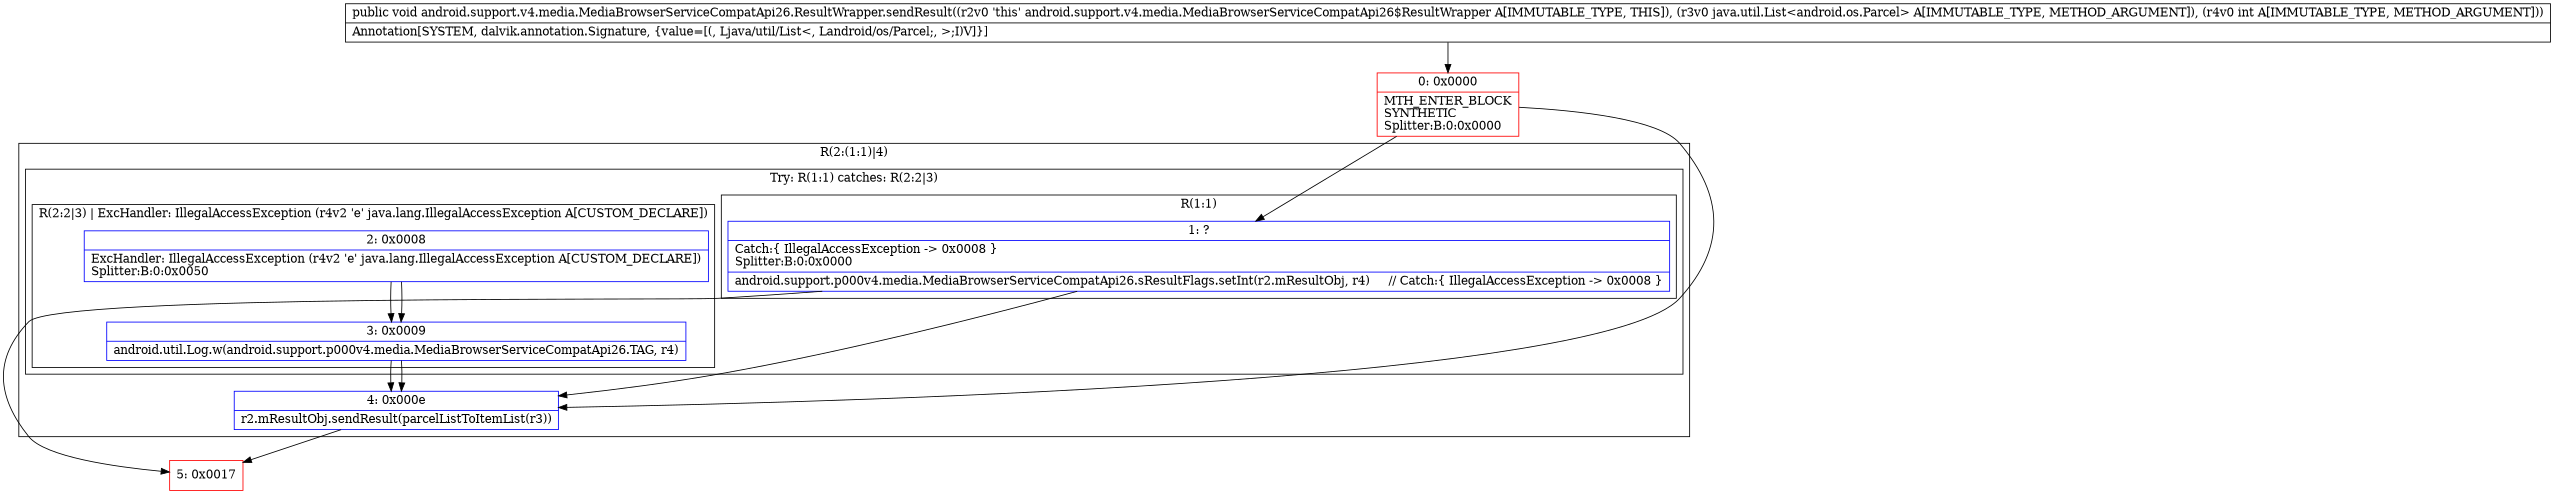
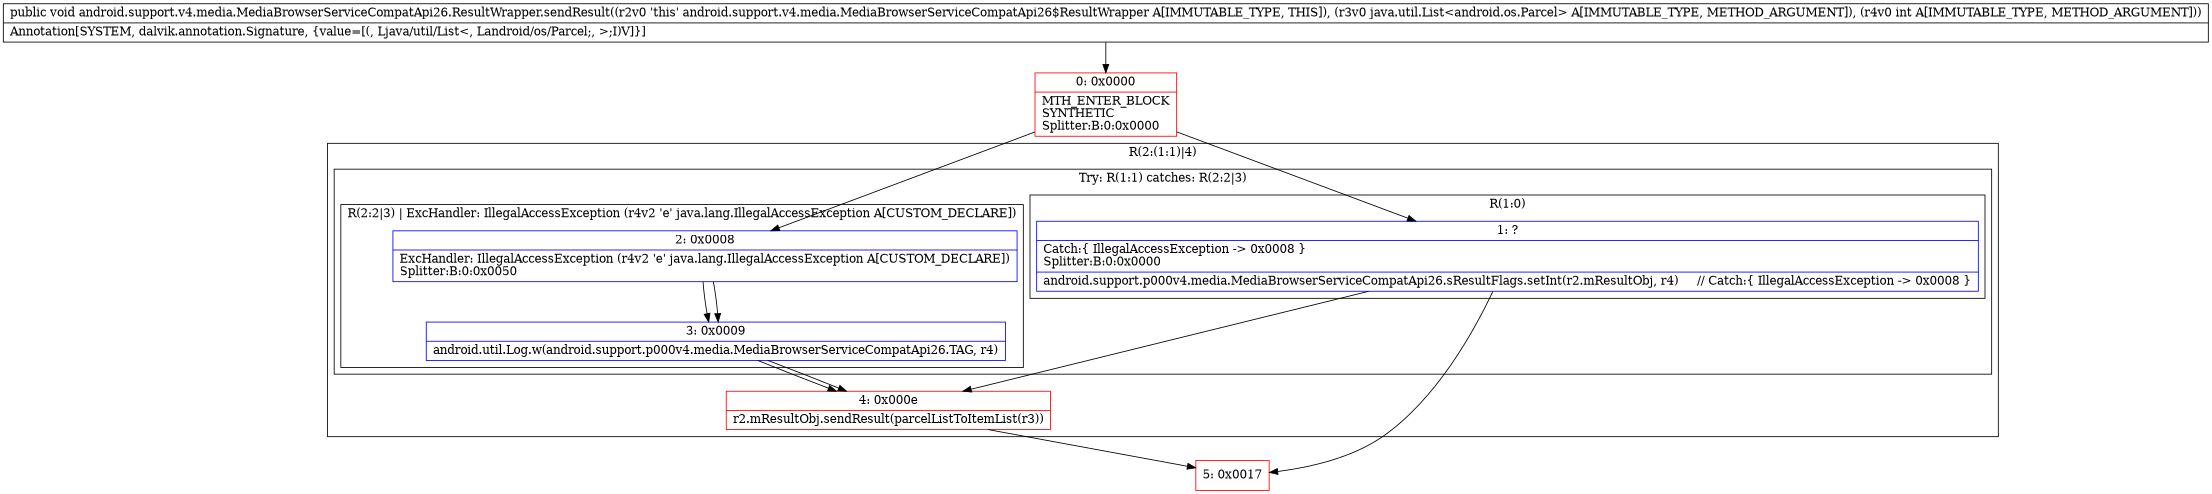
(1199, 205) -> (1508, 205)
(1371, 368) -> (907, 180)
(396, 410) -> (888, 410)
